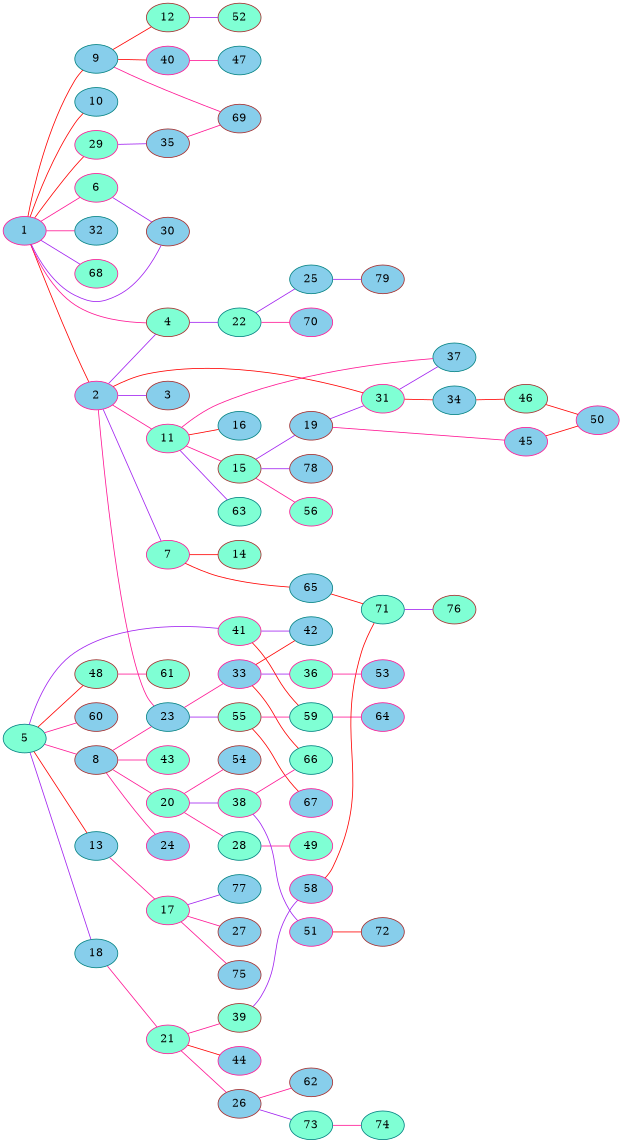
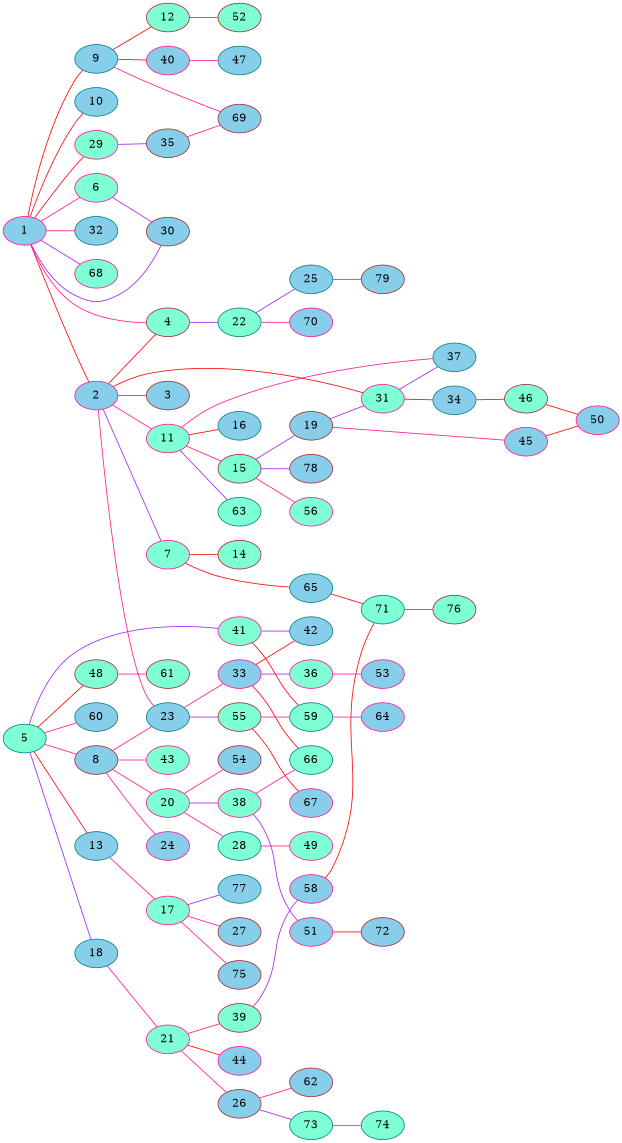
(132, 359) -> (132, 359)
(96, 717) -> (96, 717)
